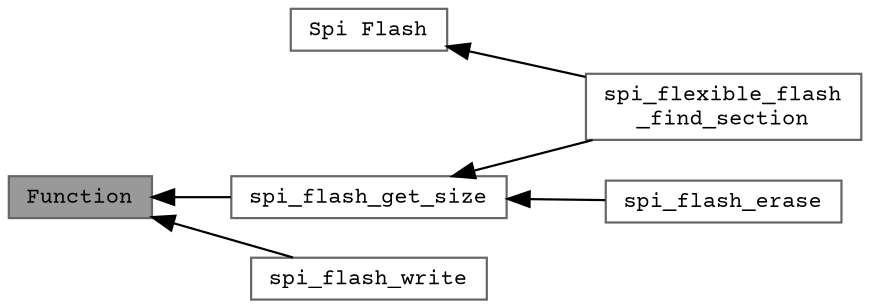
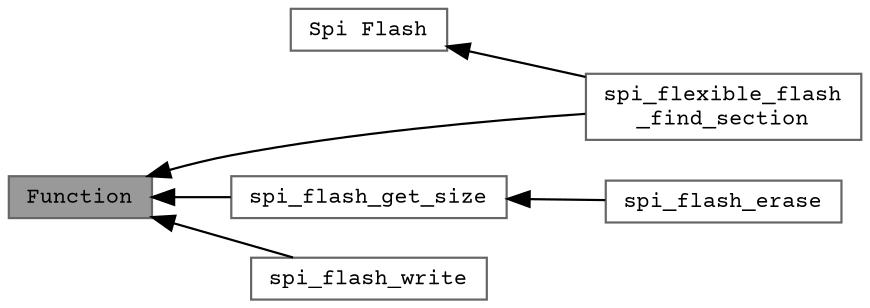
(534, 155) -> (376, 133)
